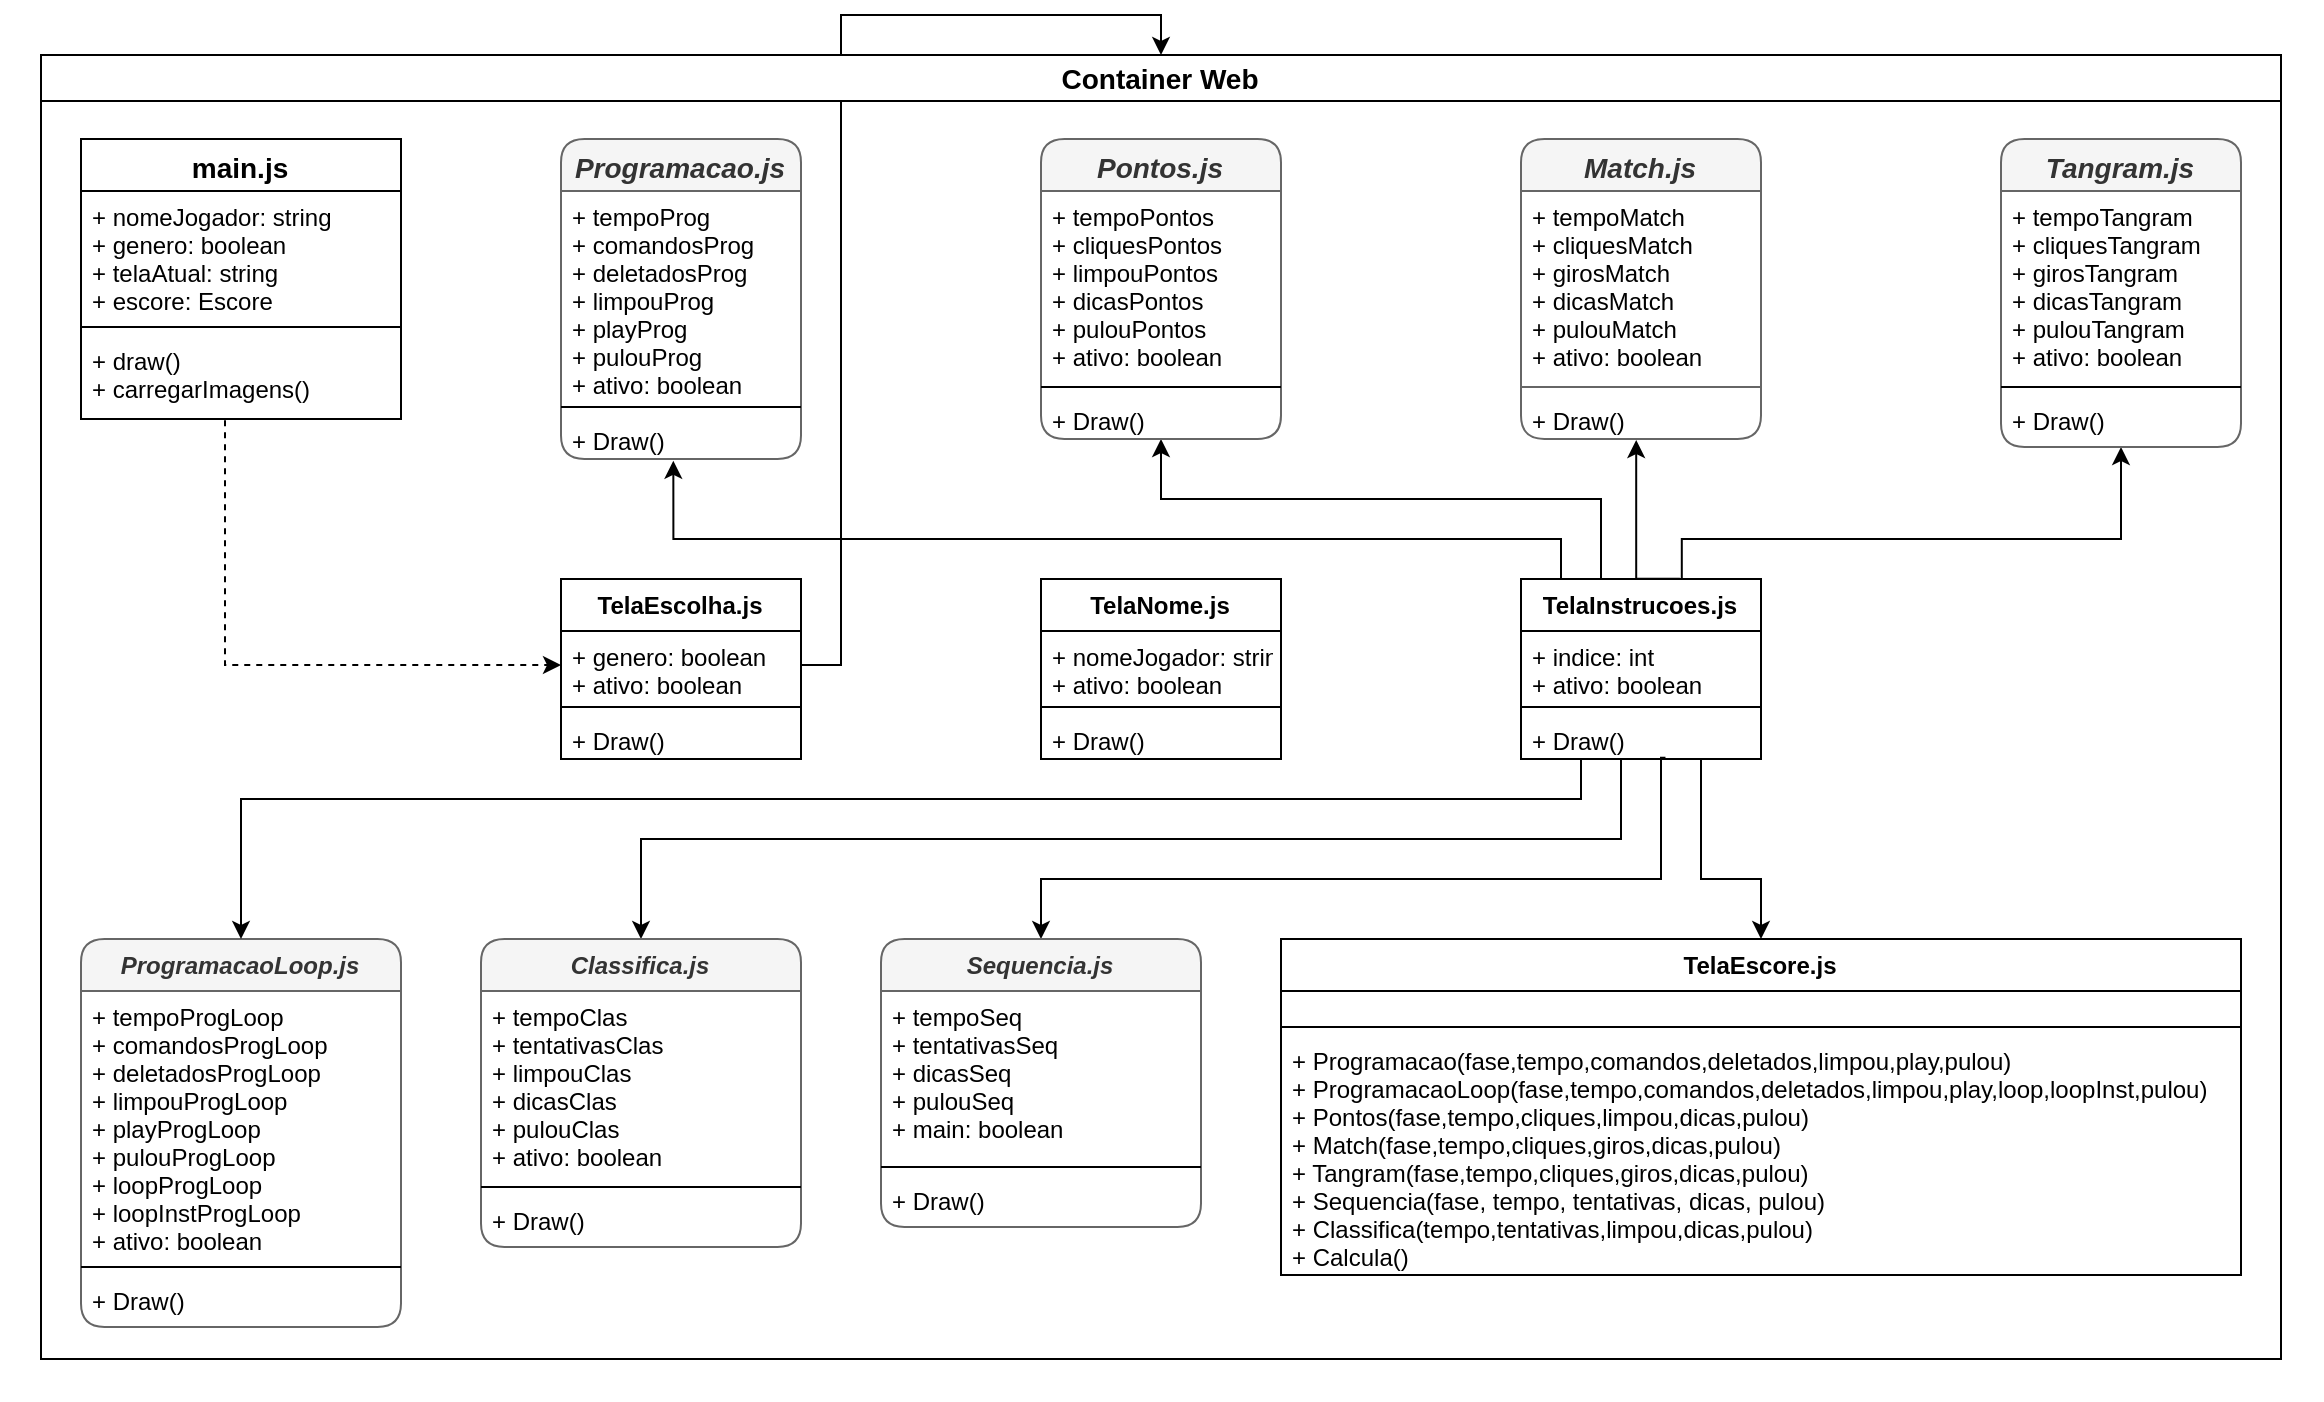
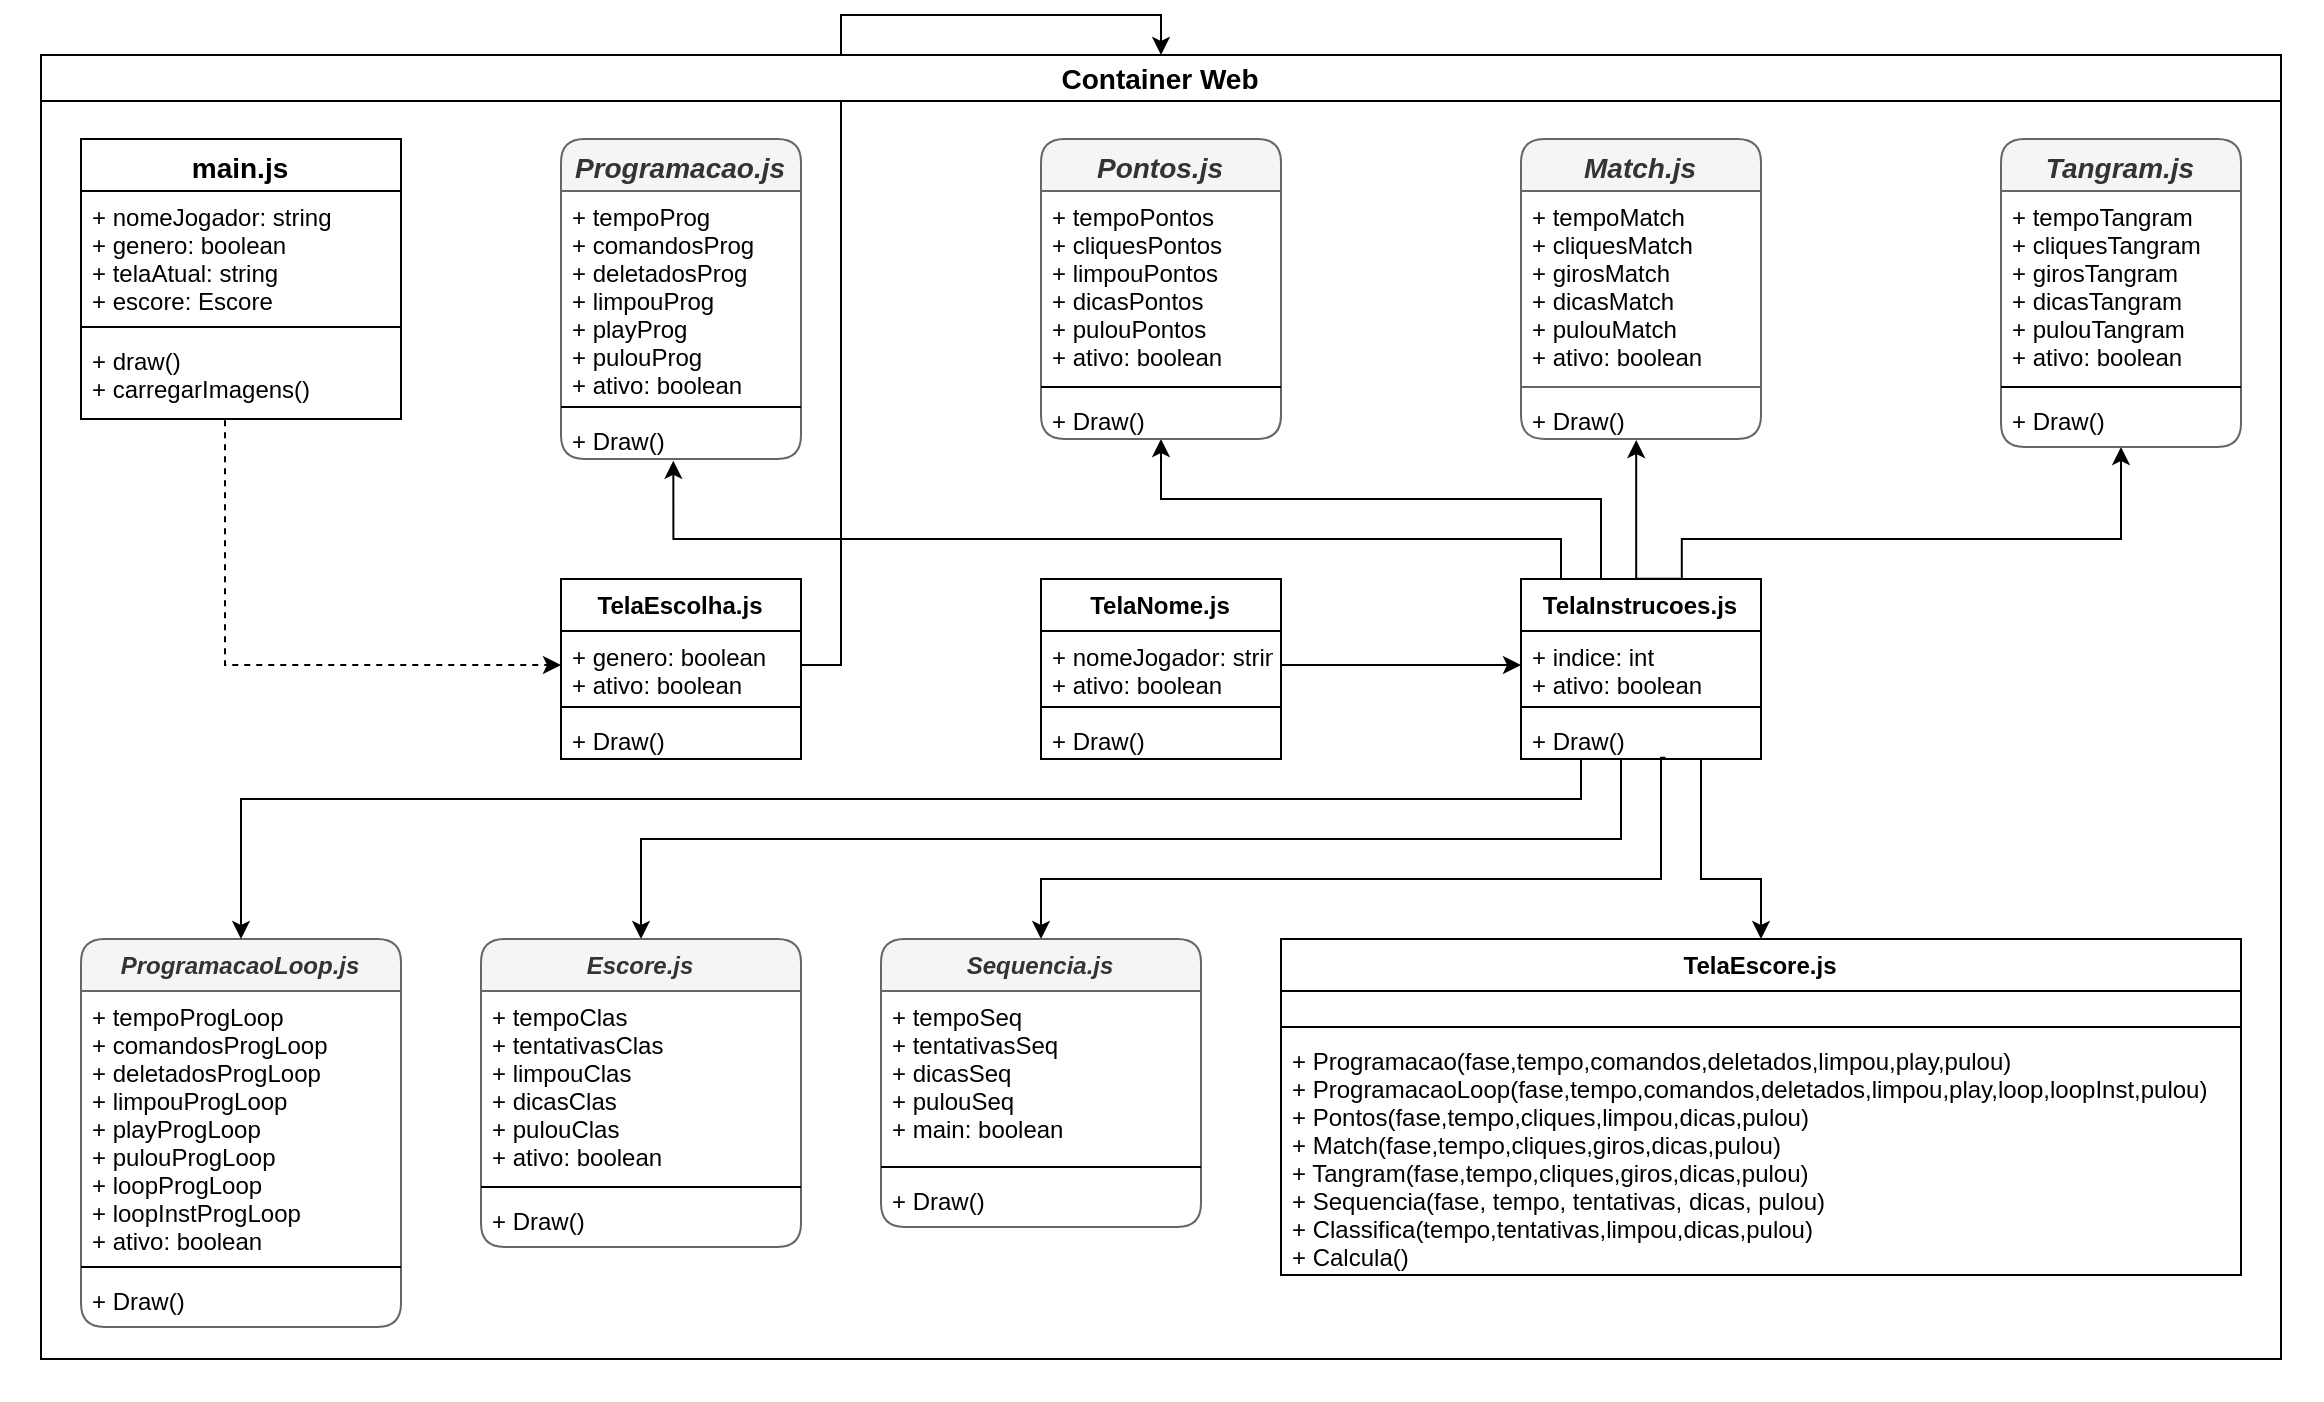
none -> (1396, 665)
(640, 966) -> (640, 966)
